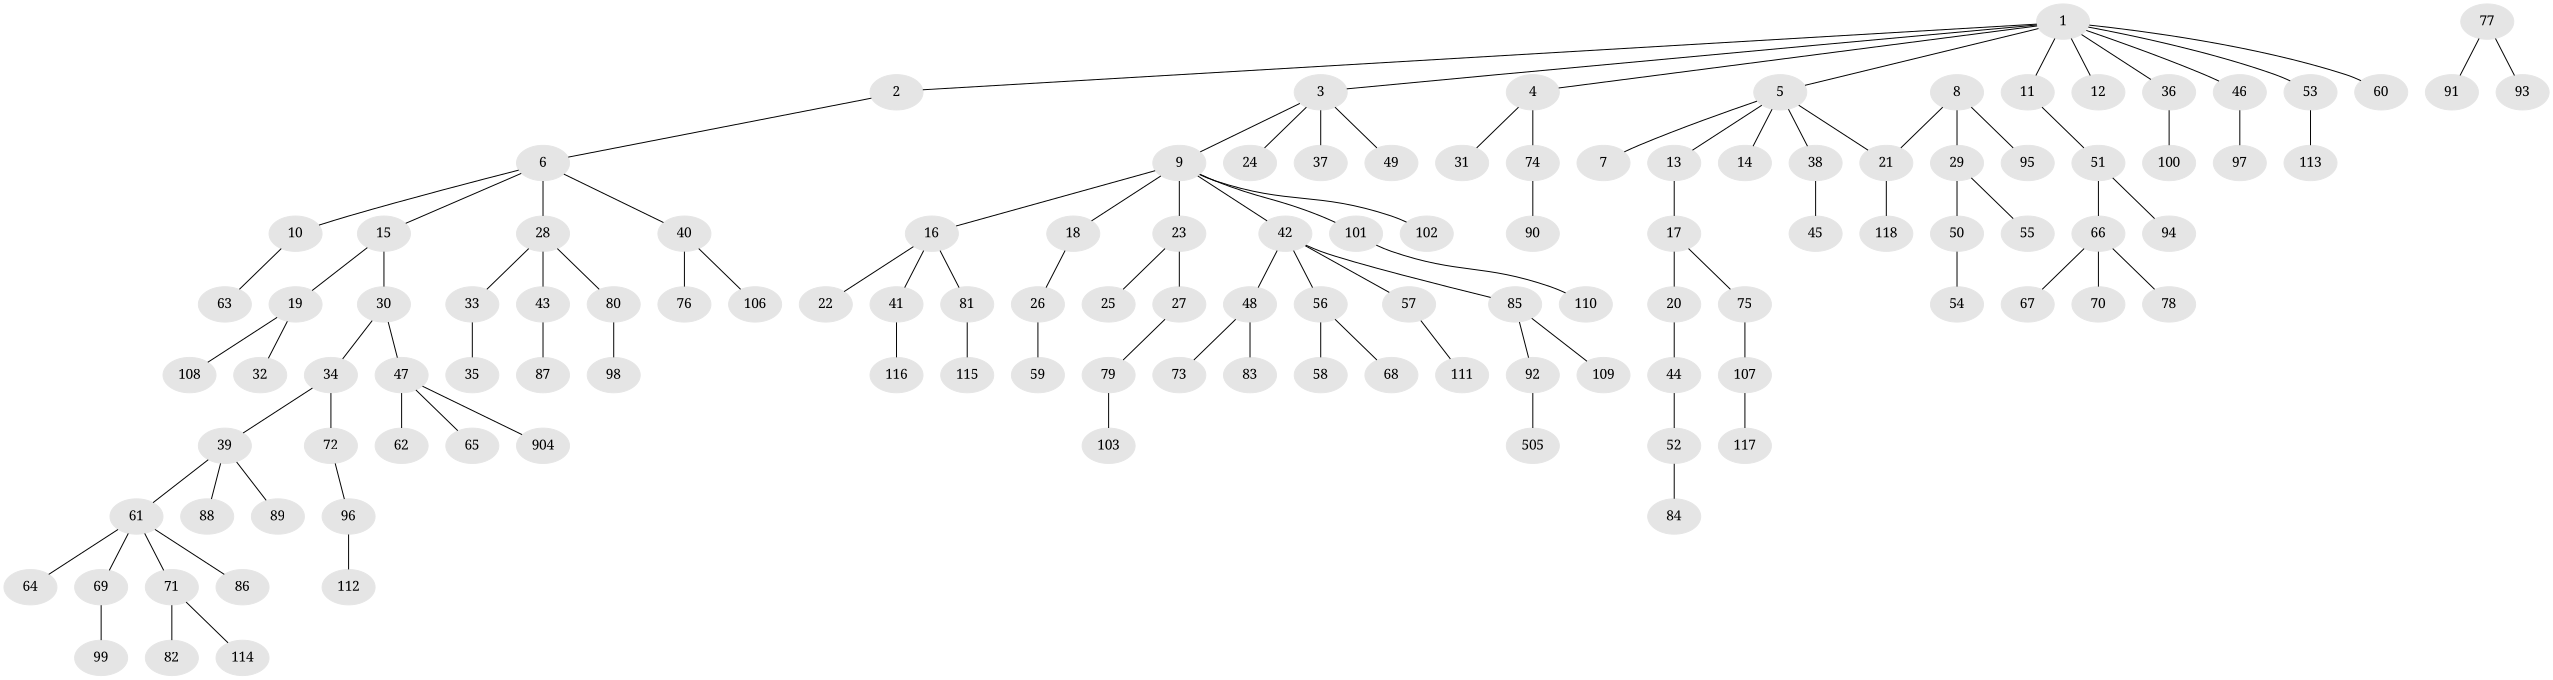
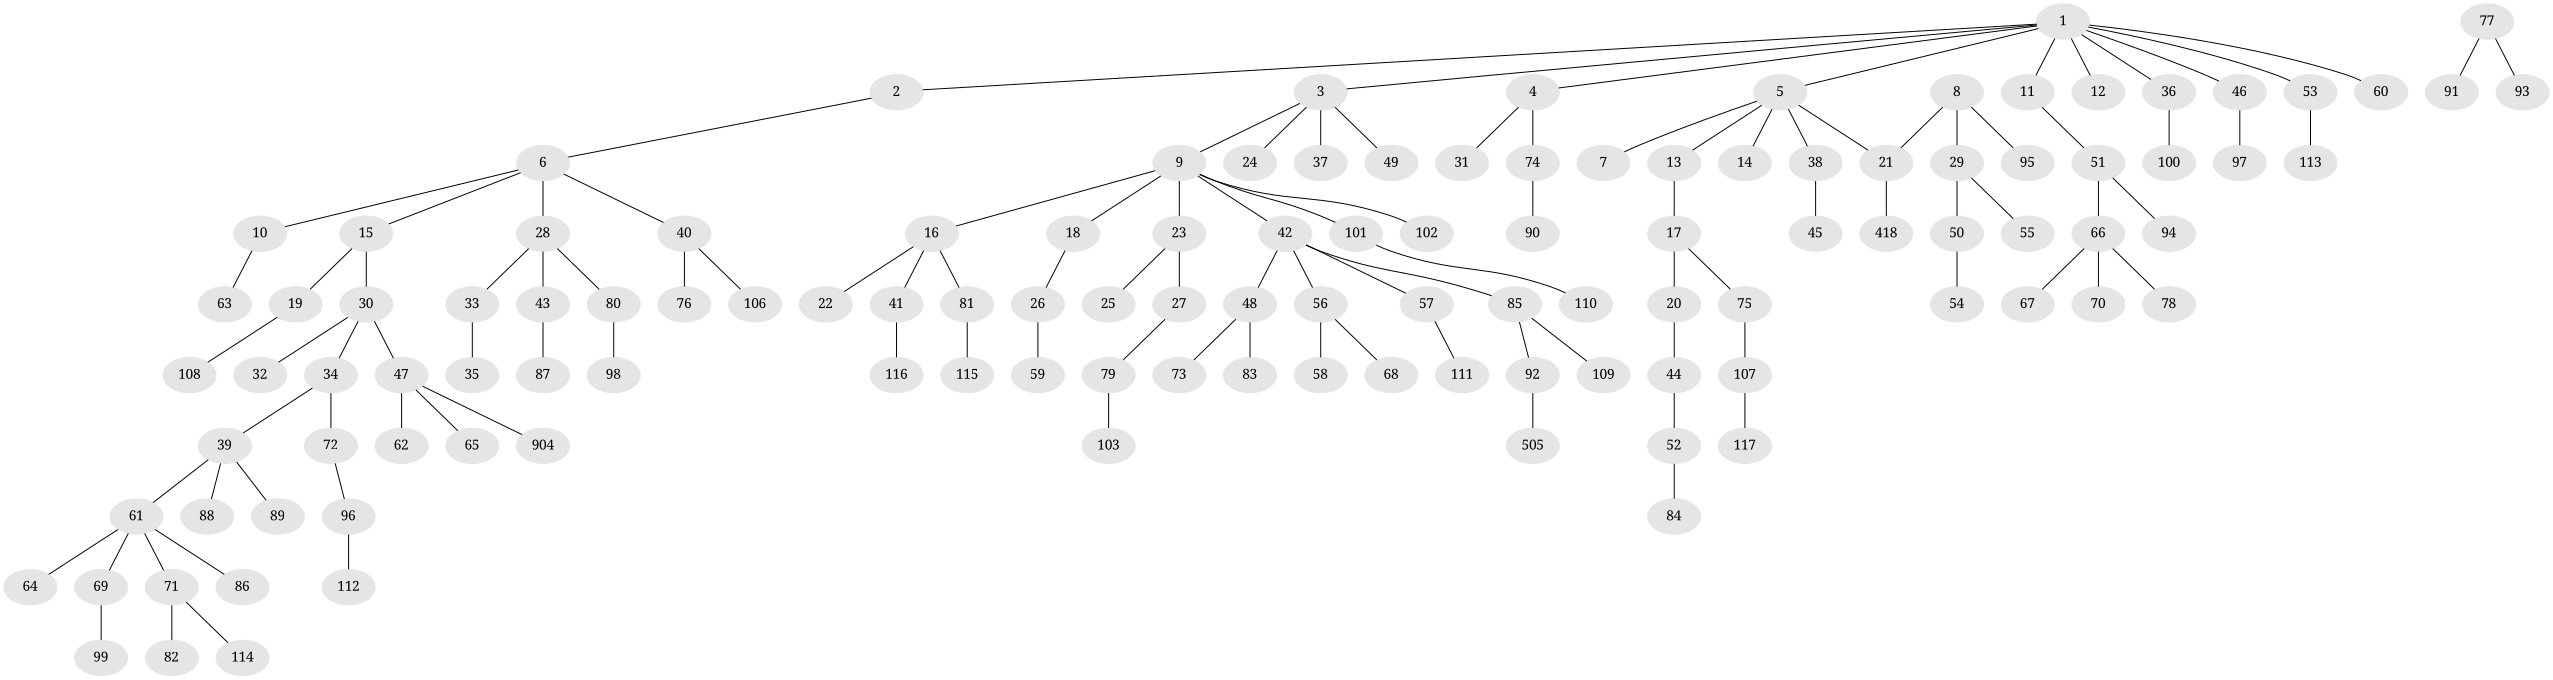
(1886, 234) -> (1886, 234)
(278, 340) -> (313, 340)
